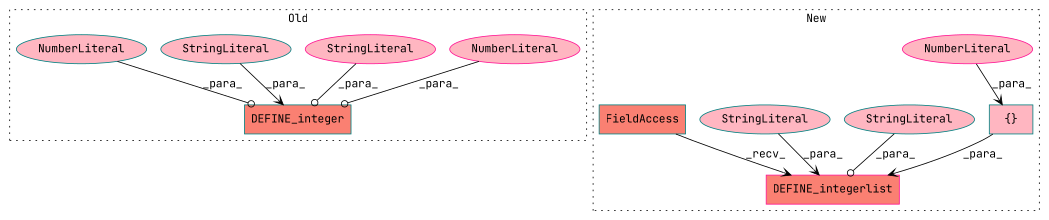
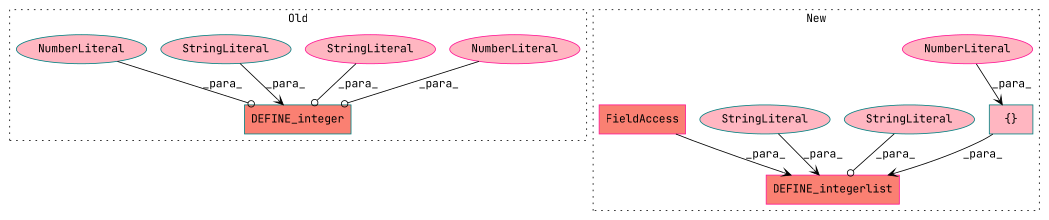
(642, 119) -> (642, 119)
(766, 155) -> (766, 155)
